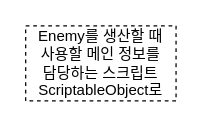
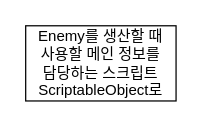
(101, 63) -> (101, 63)
